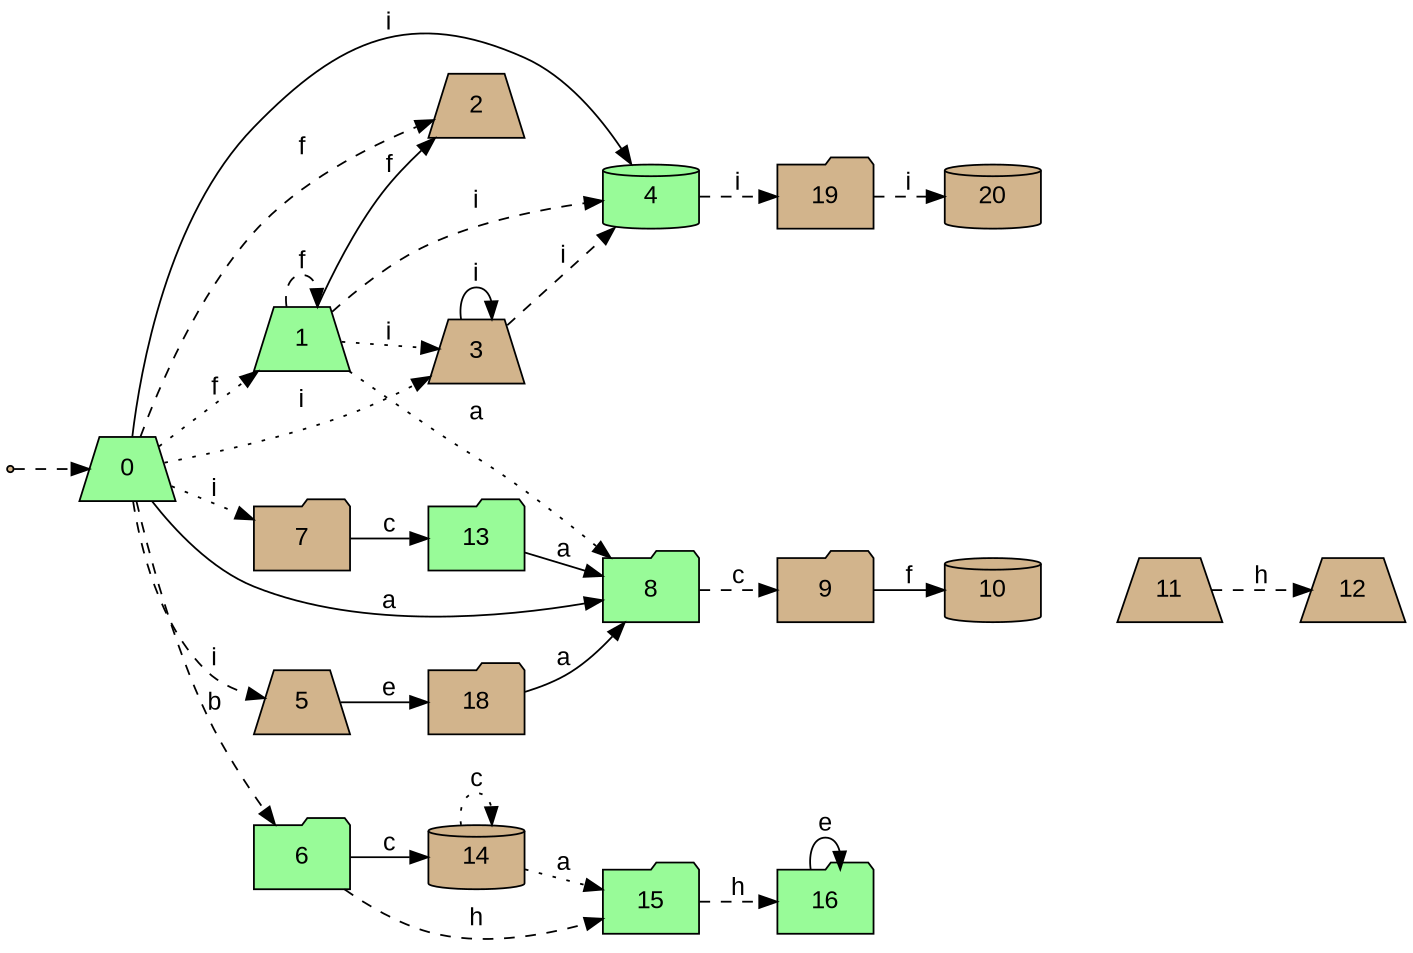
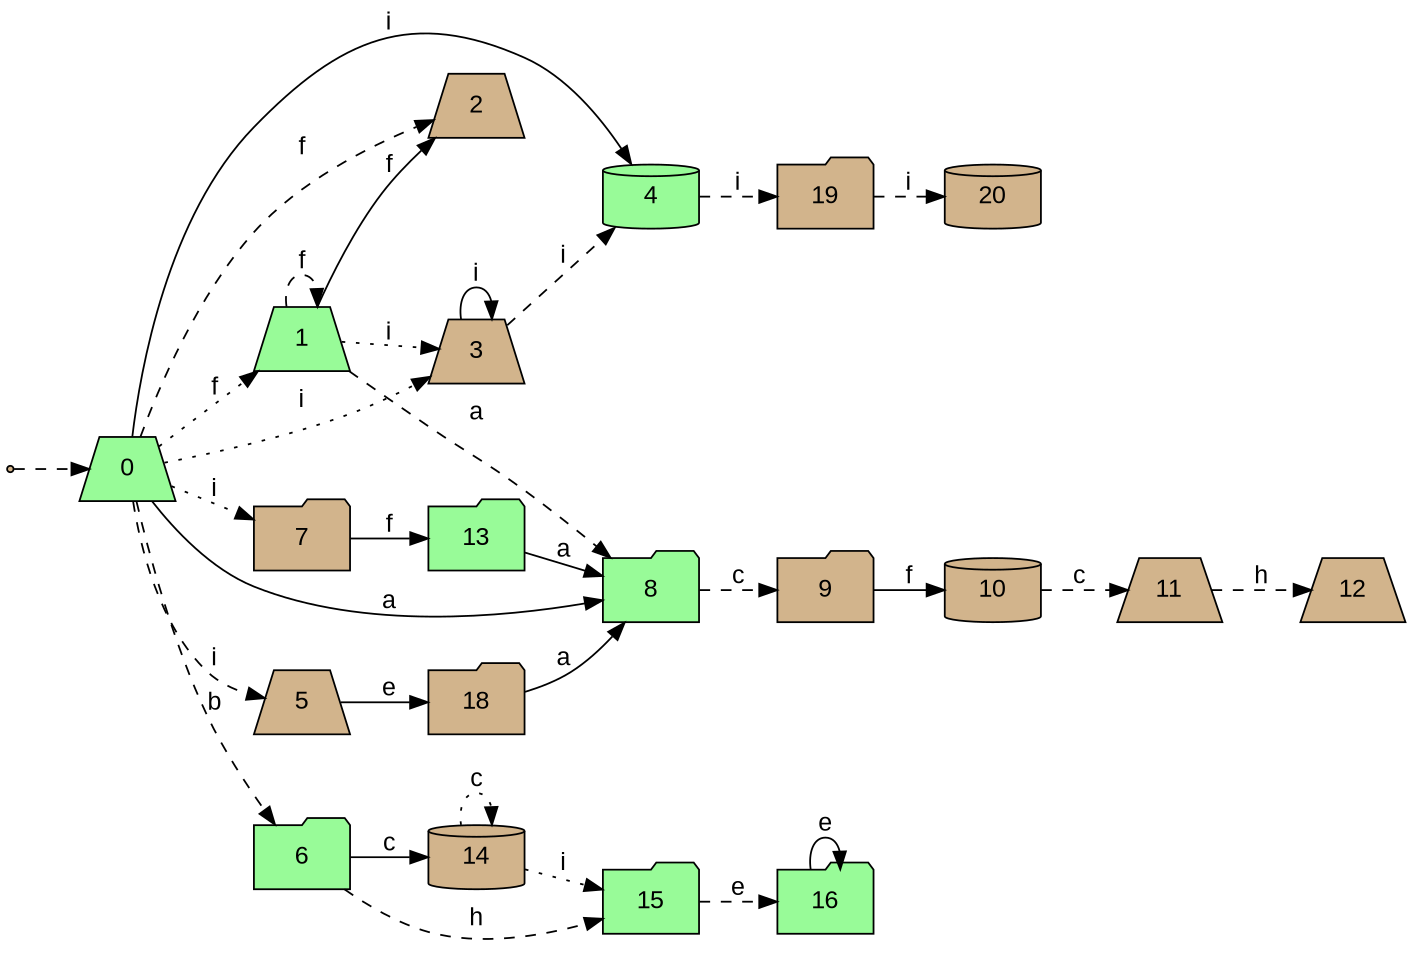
(449, 236) -> none
(475, 456) -> (475, 456)
(389, 525) -> (389, 525)
none -> (1076, 590)
(564, 863) -> (564, 863)
(738, 888) -> (738, 888)
